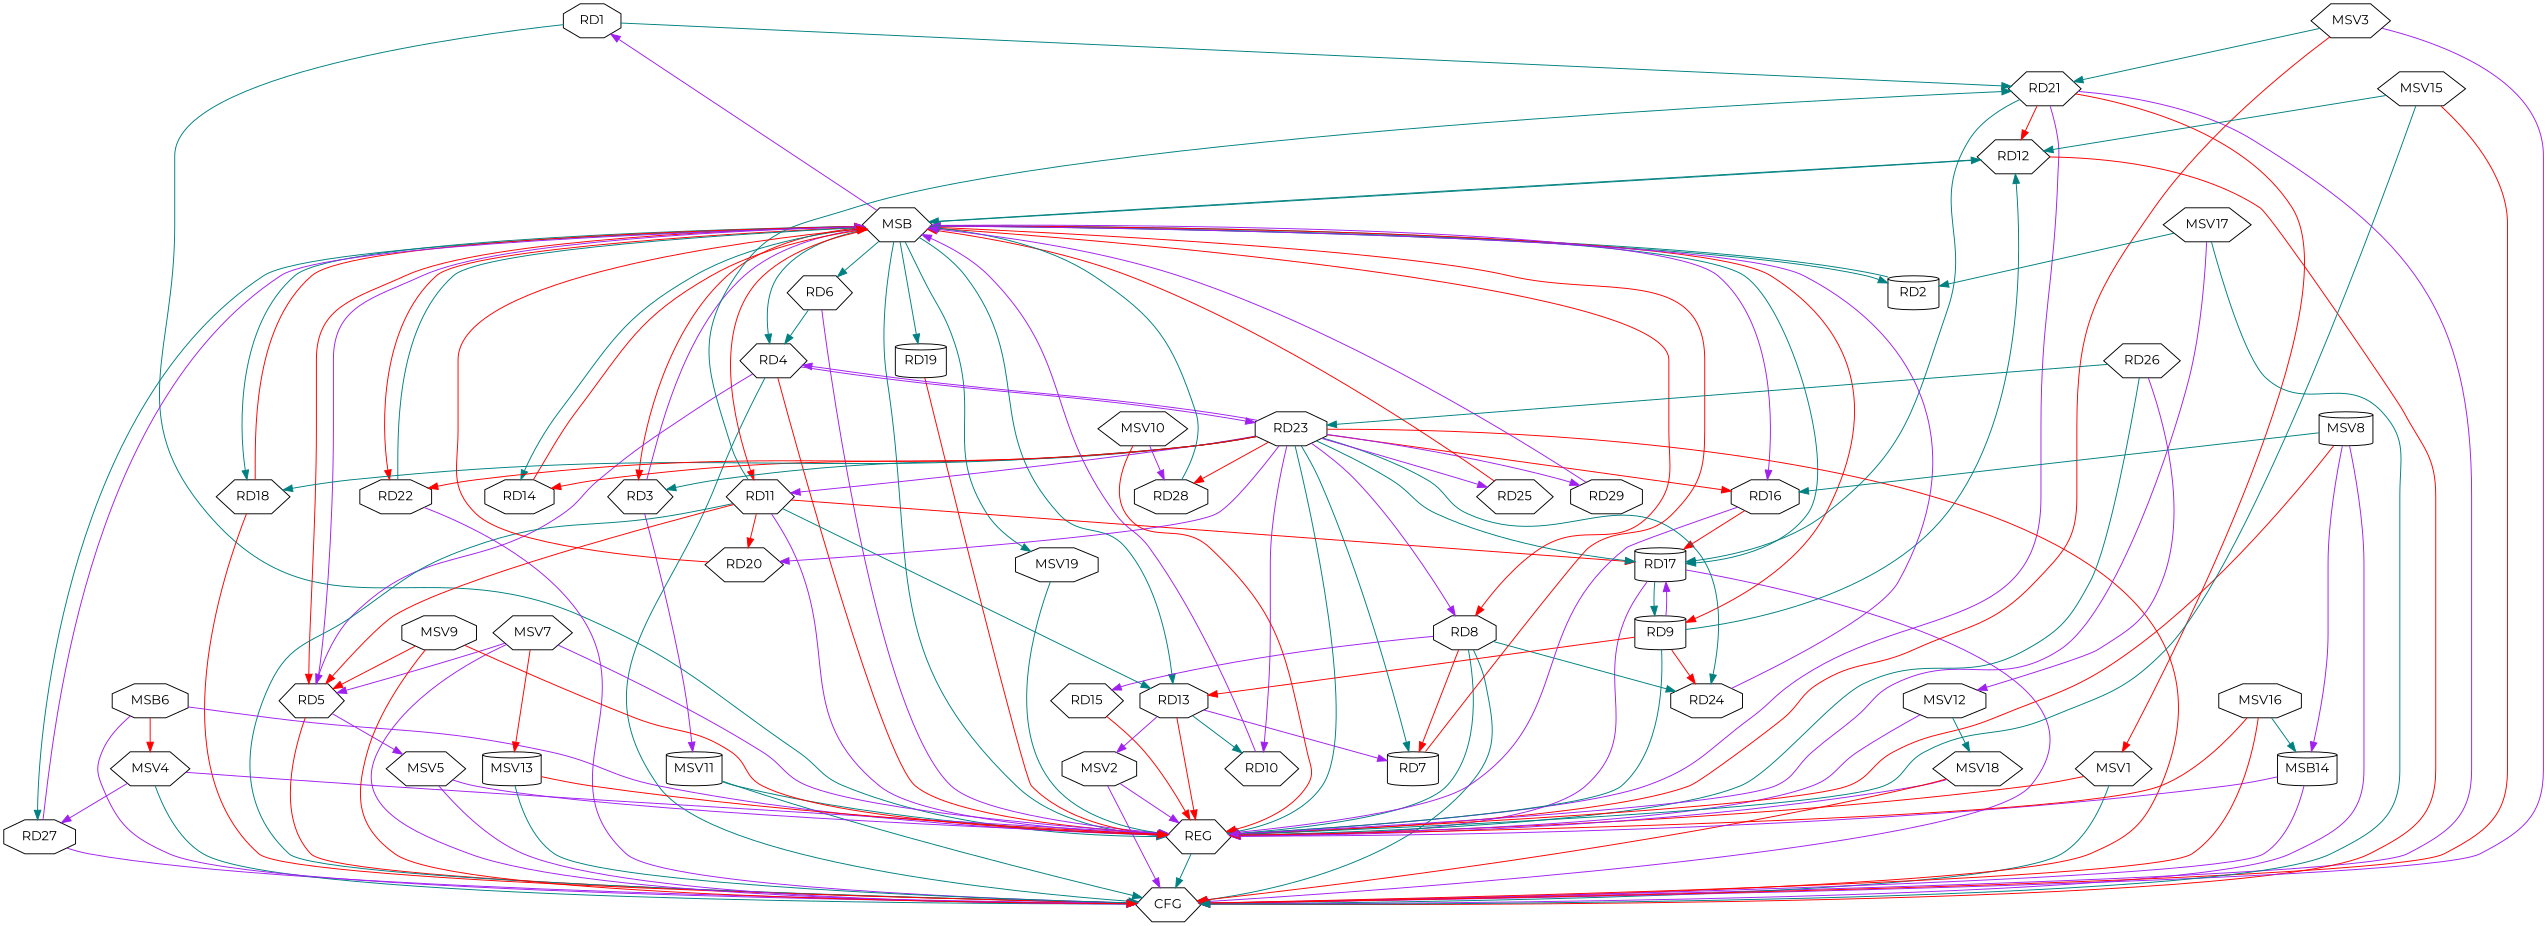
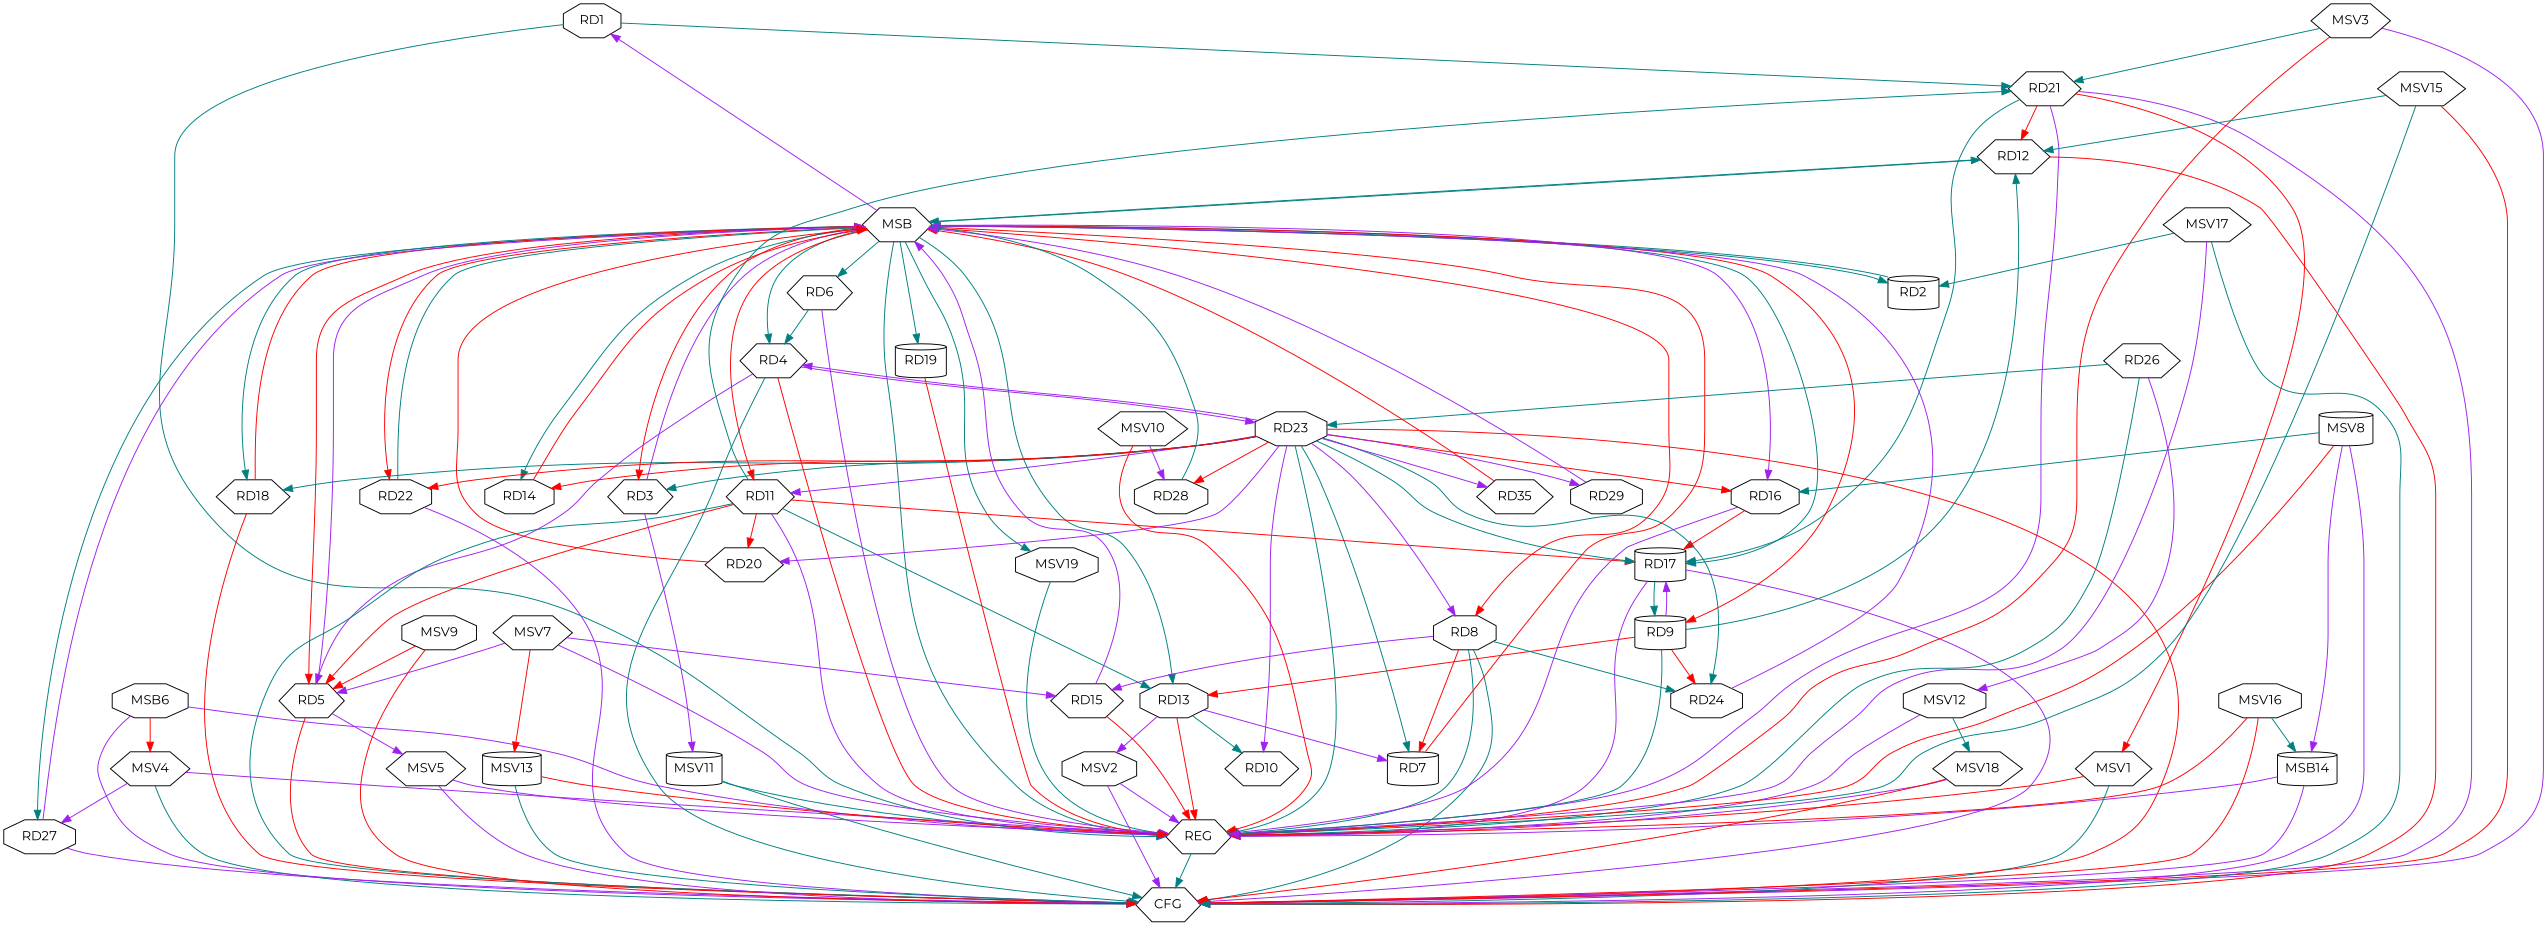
(1098, 488) -> (1006, 493)
(1515, 497) -> (1515, 497)
(759, 784) -> none
(584, 877) -> (807, 666)
